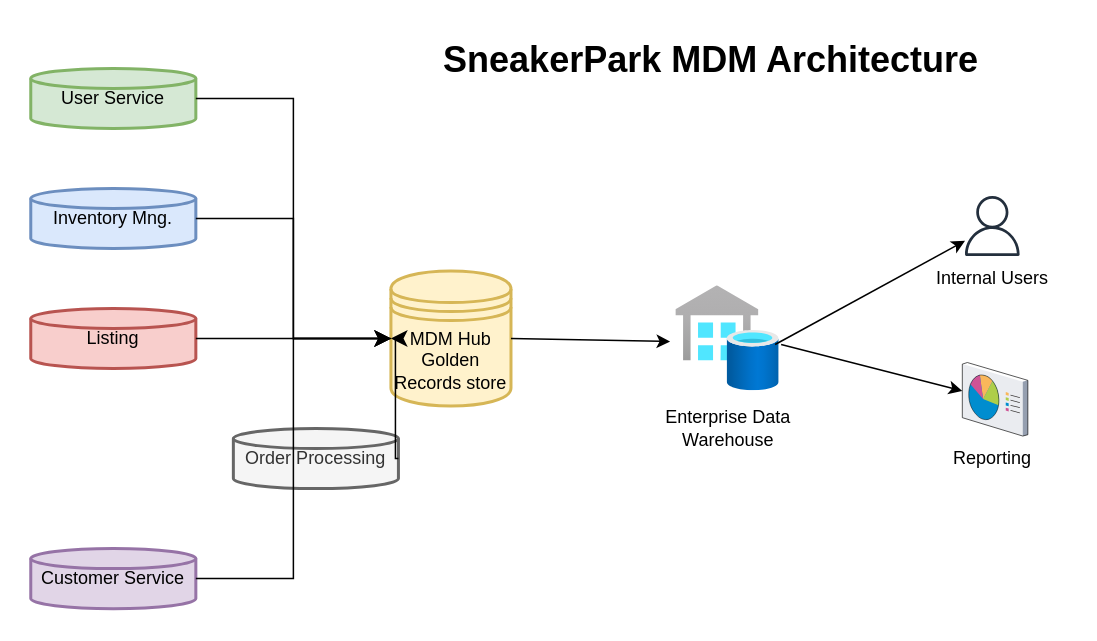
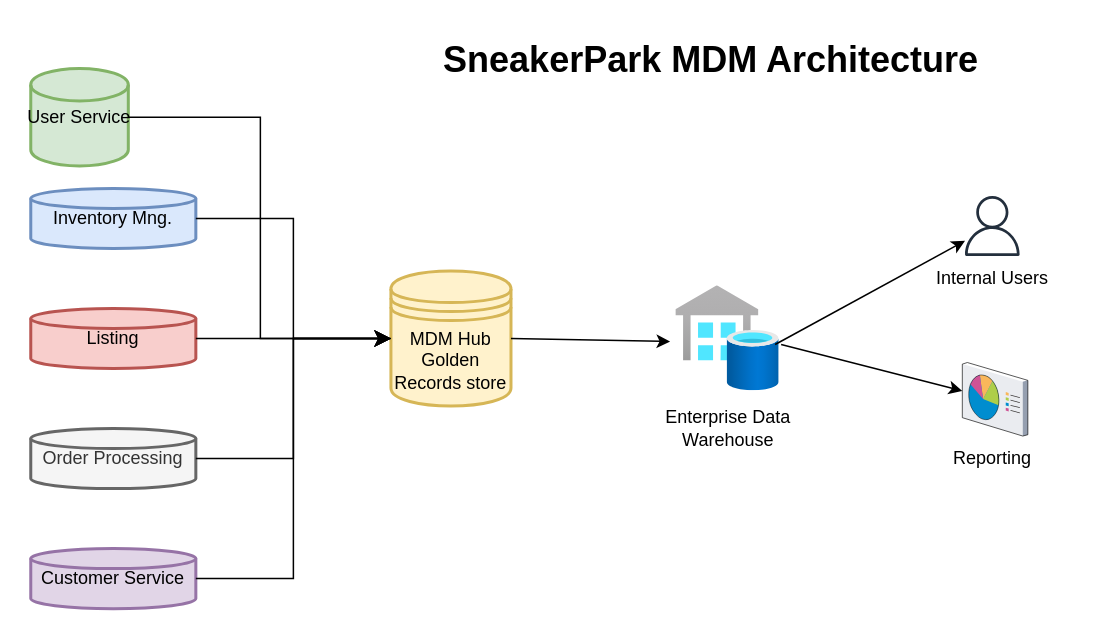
(113, 98) -> (80, 117)
(316, 458) -> (113, 458)
